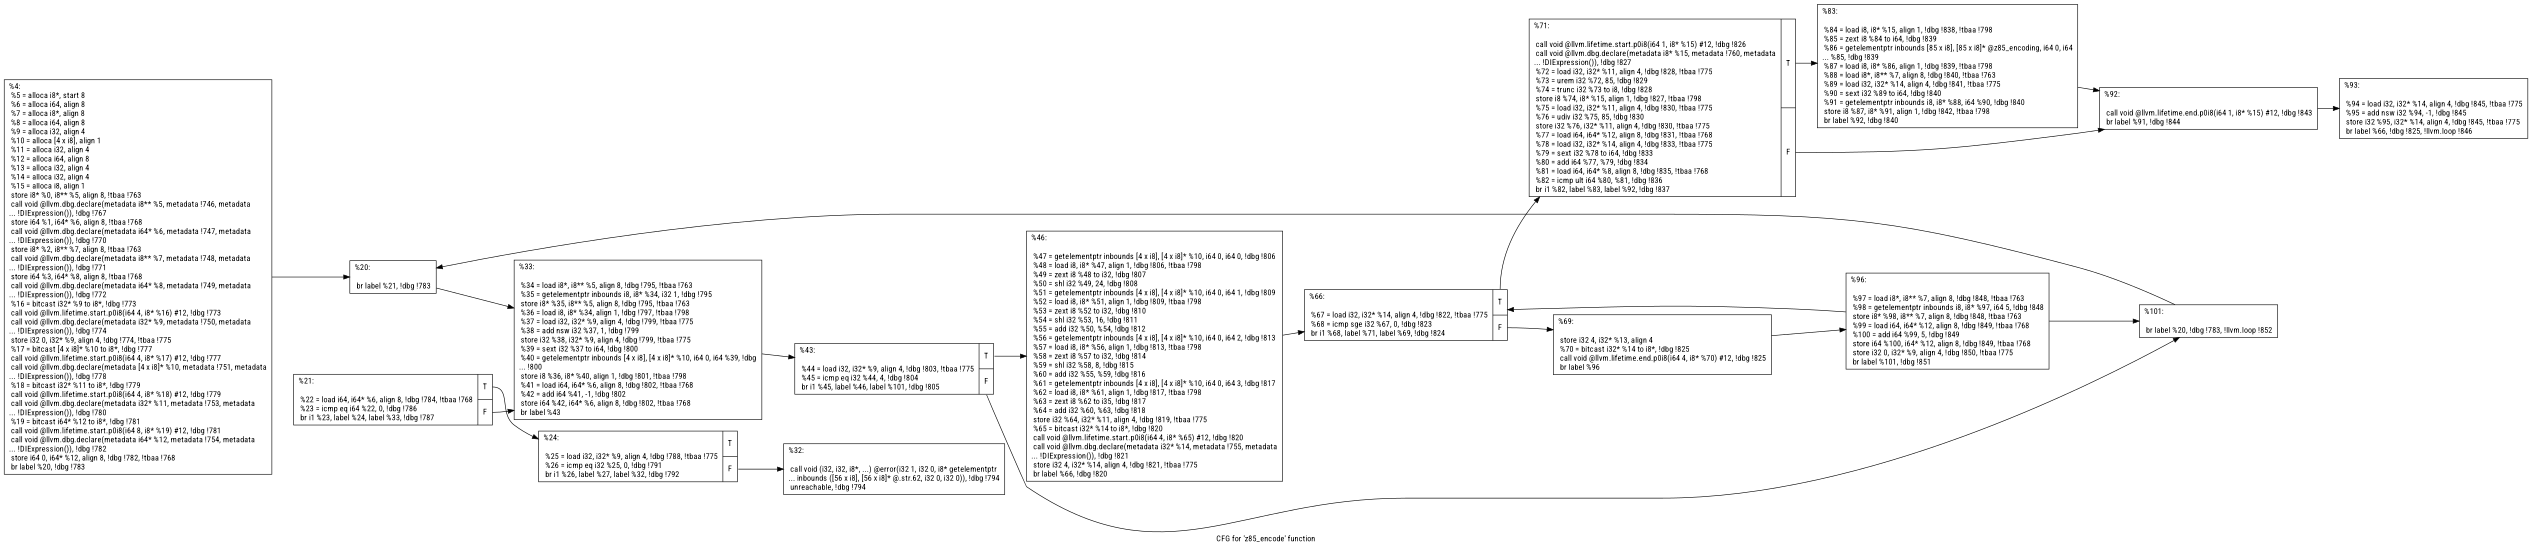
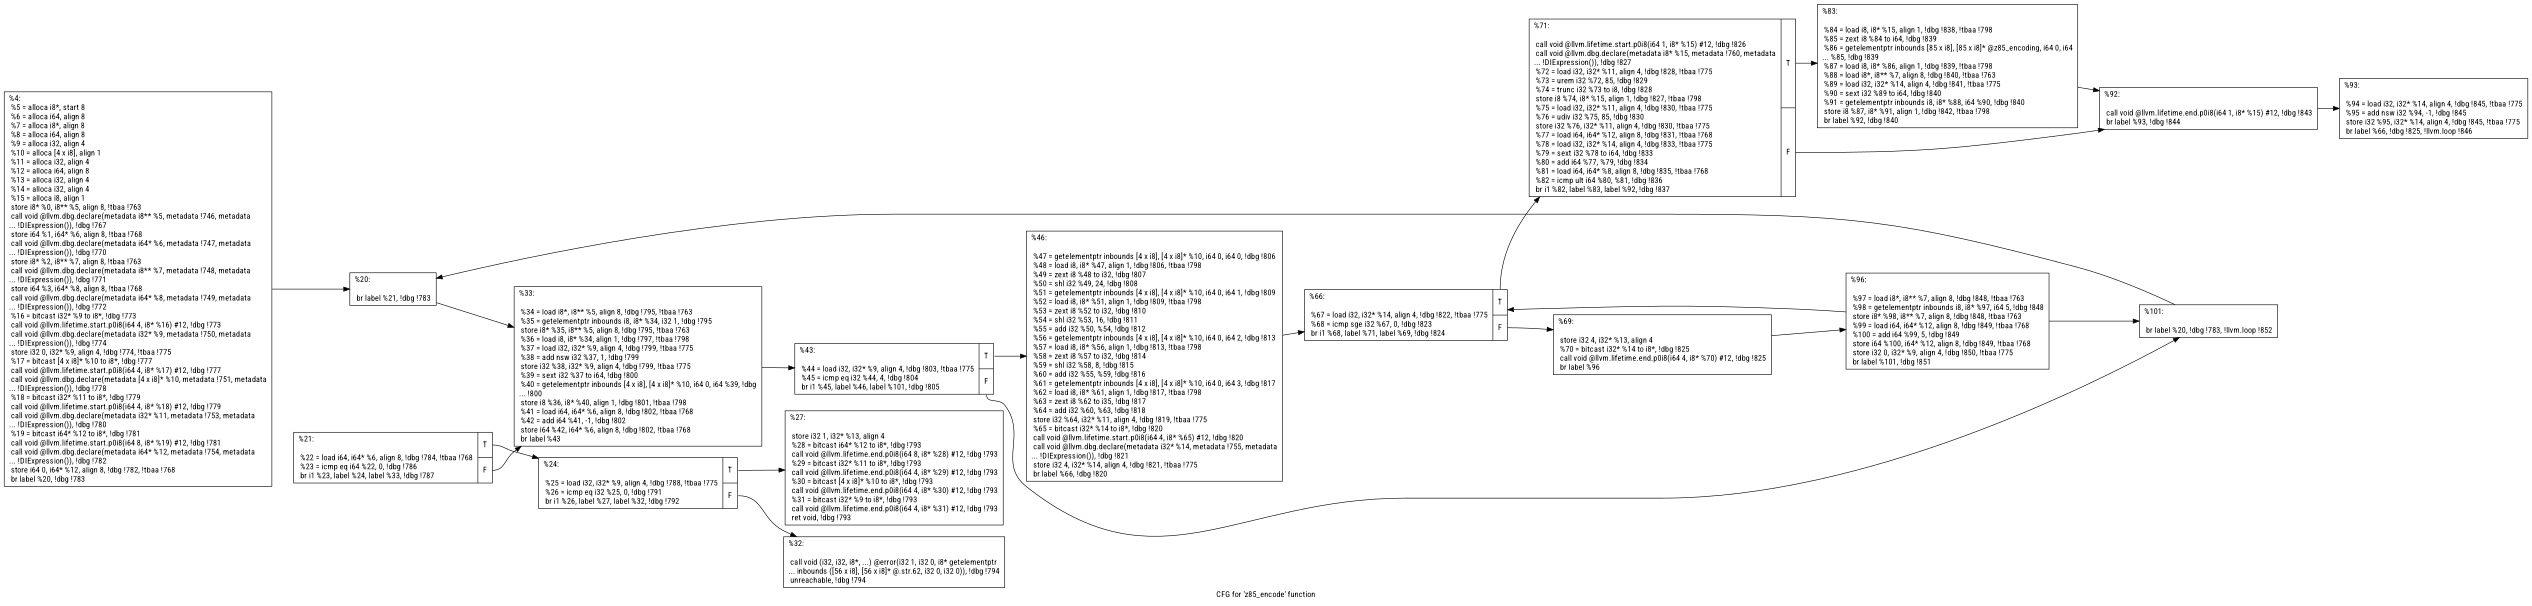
(2143, 122) -> (2143, 122)
none -> (894, 468)
